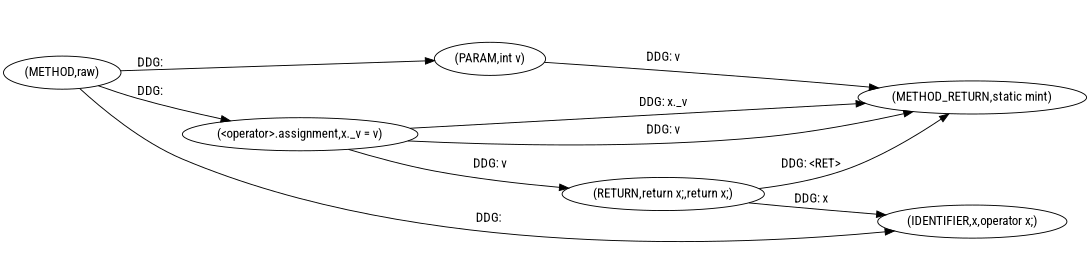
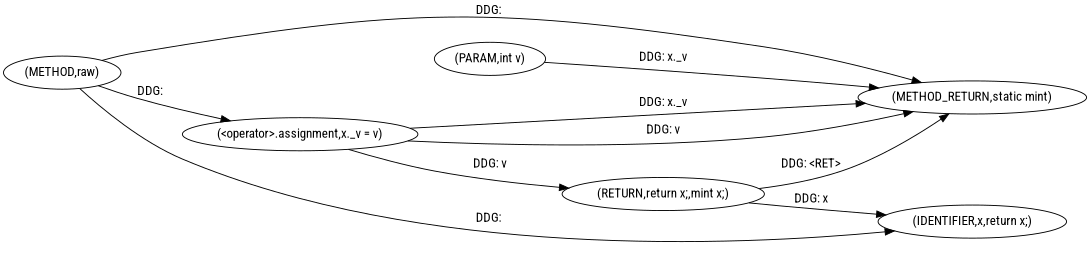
(663, 57) -> (663, 57)
(273, 66) -> (508, 18)
(663, 194) -> (663, 194)
(972, 222) -> (972, 222)
